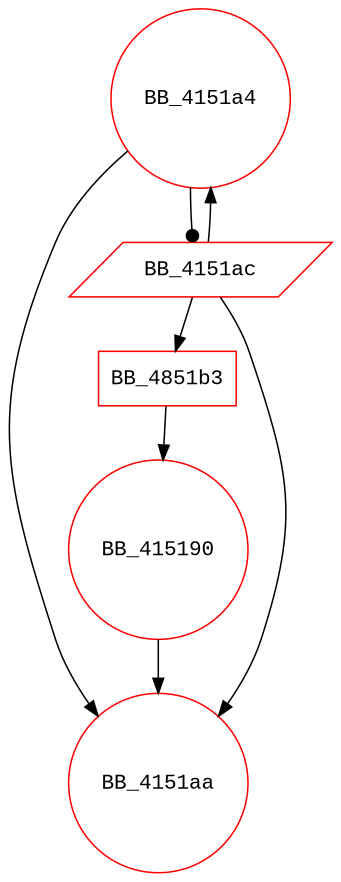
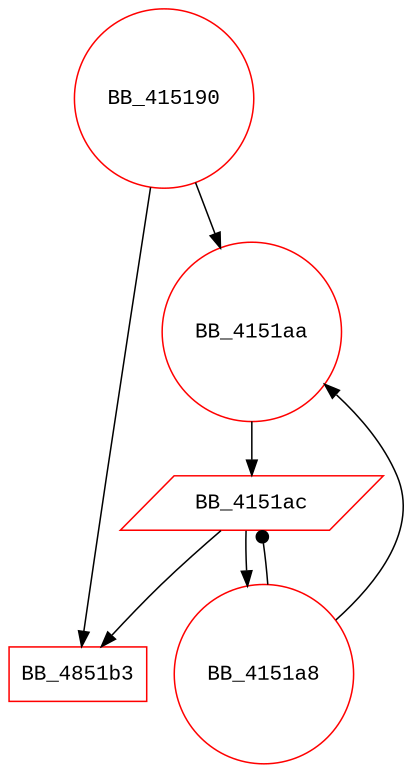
(201, 99) -> (264, 674)
(165, 425) -> (117, 409)
(285, 500) -> (252, 441)
